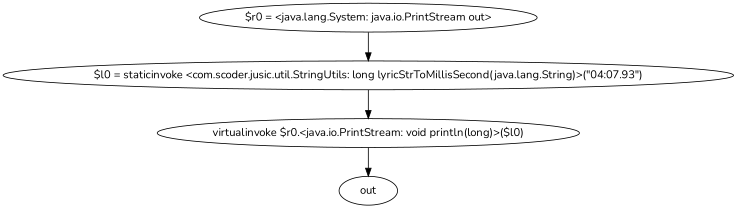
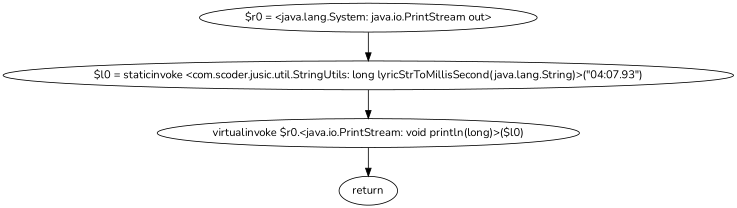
(368, 191) -> (368, 191)
